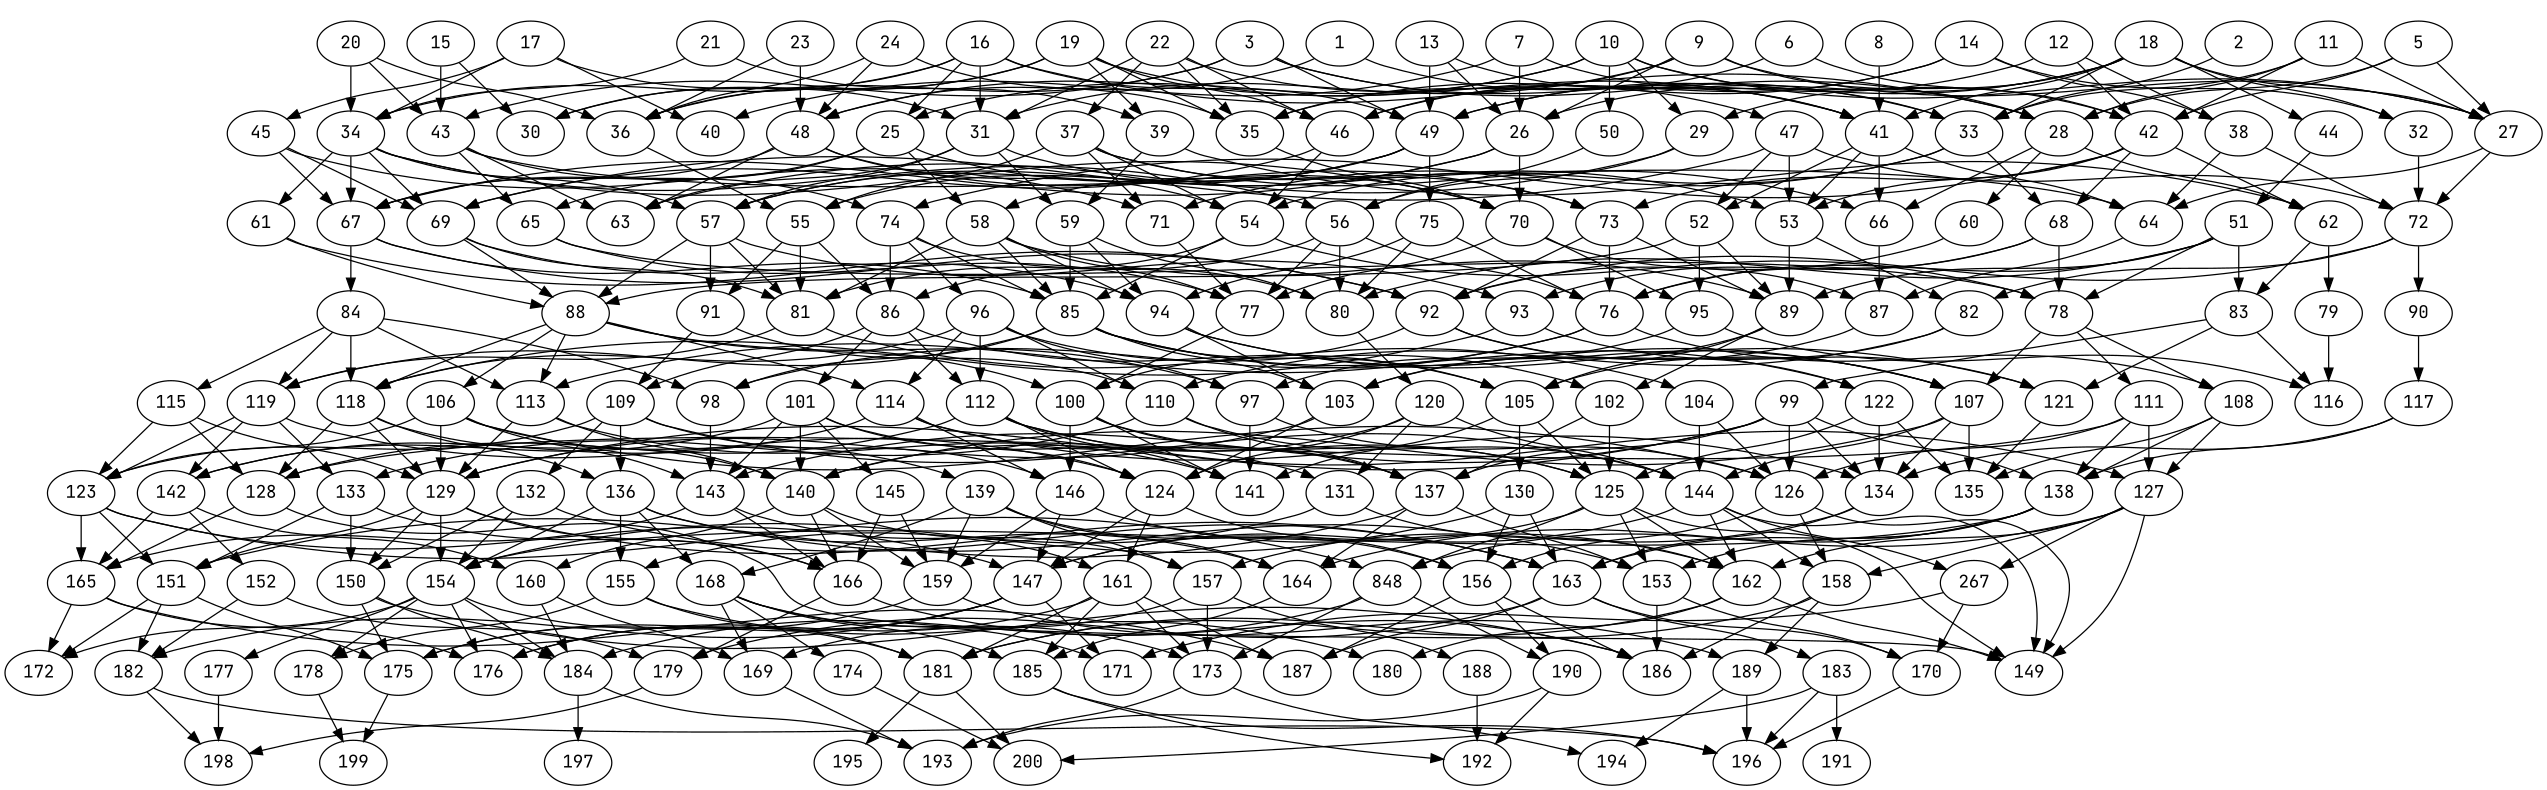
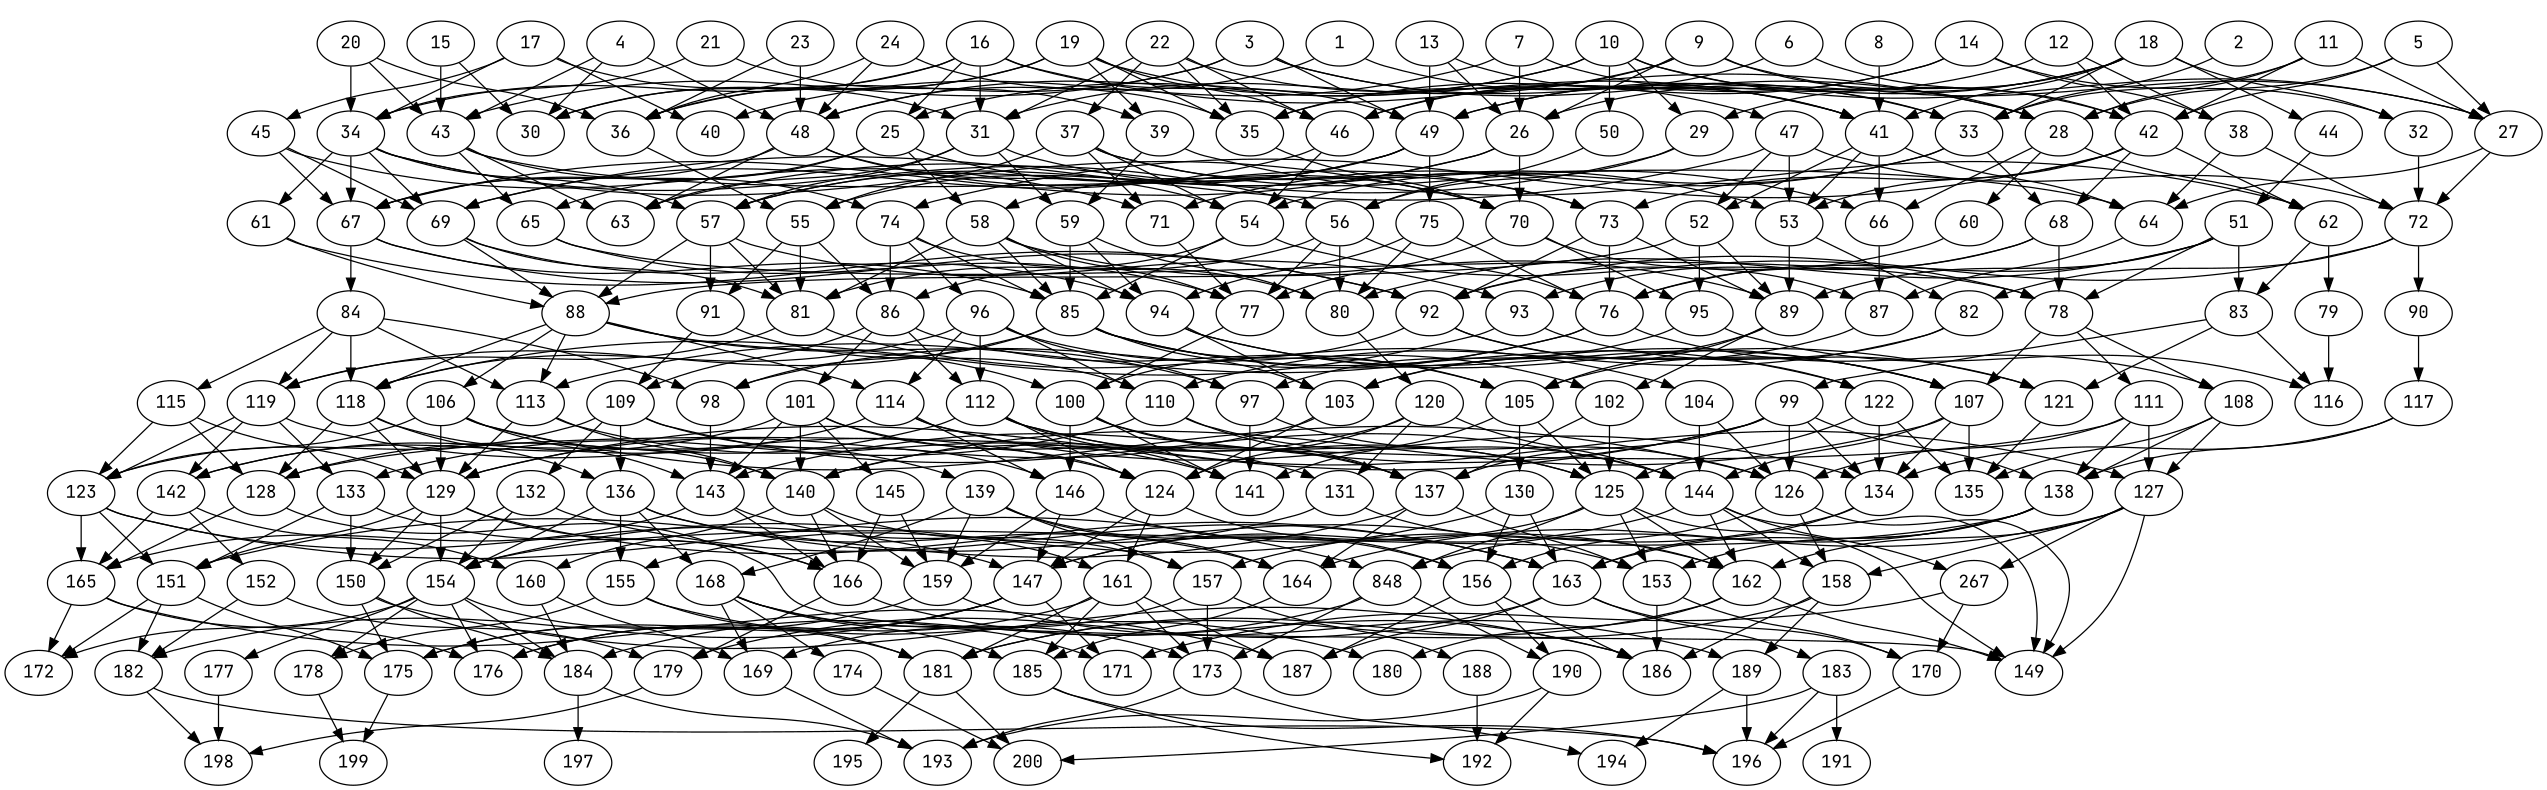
none -> (621, 44)
(2322, 88) -> none
